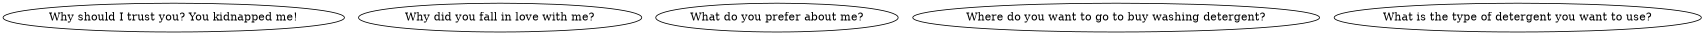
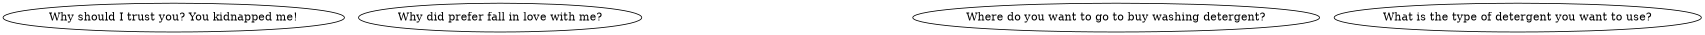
(500, 18) -> (500, 18)
(777, 18) -> none
